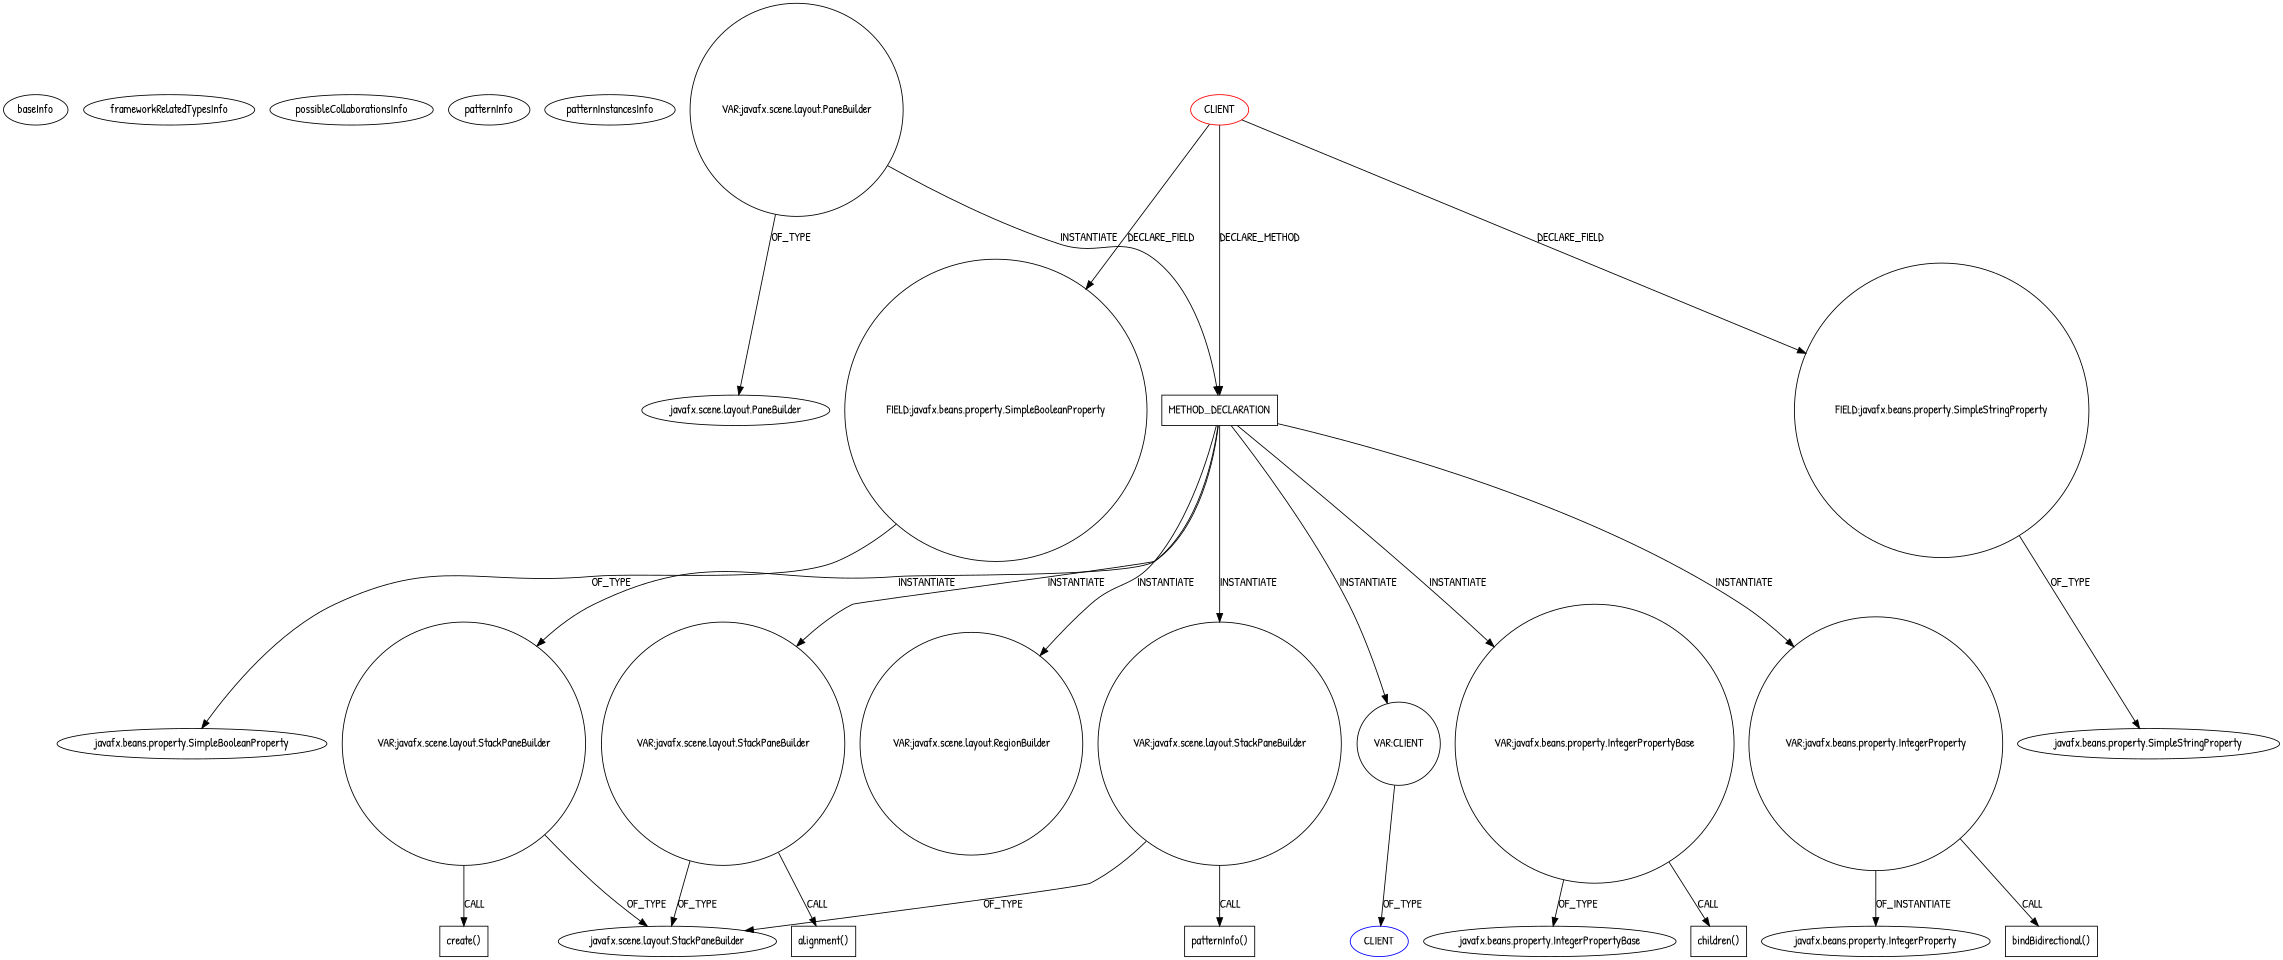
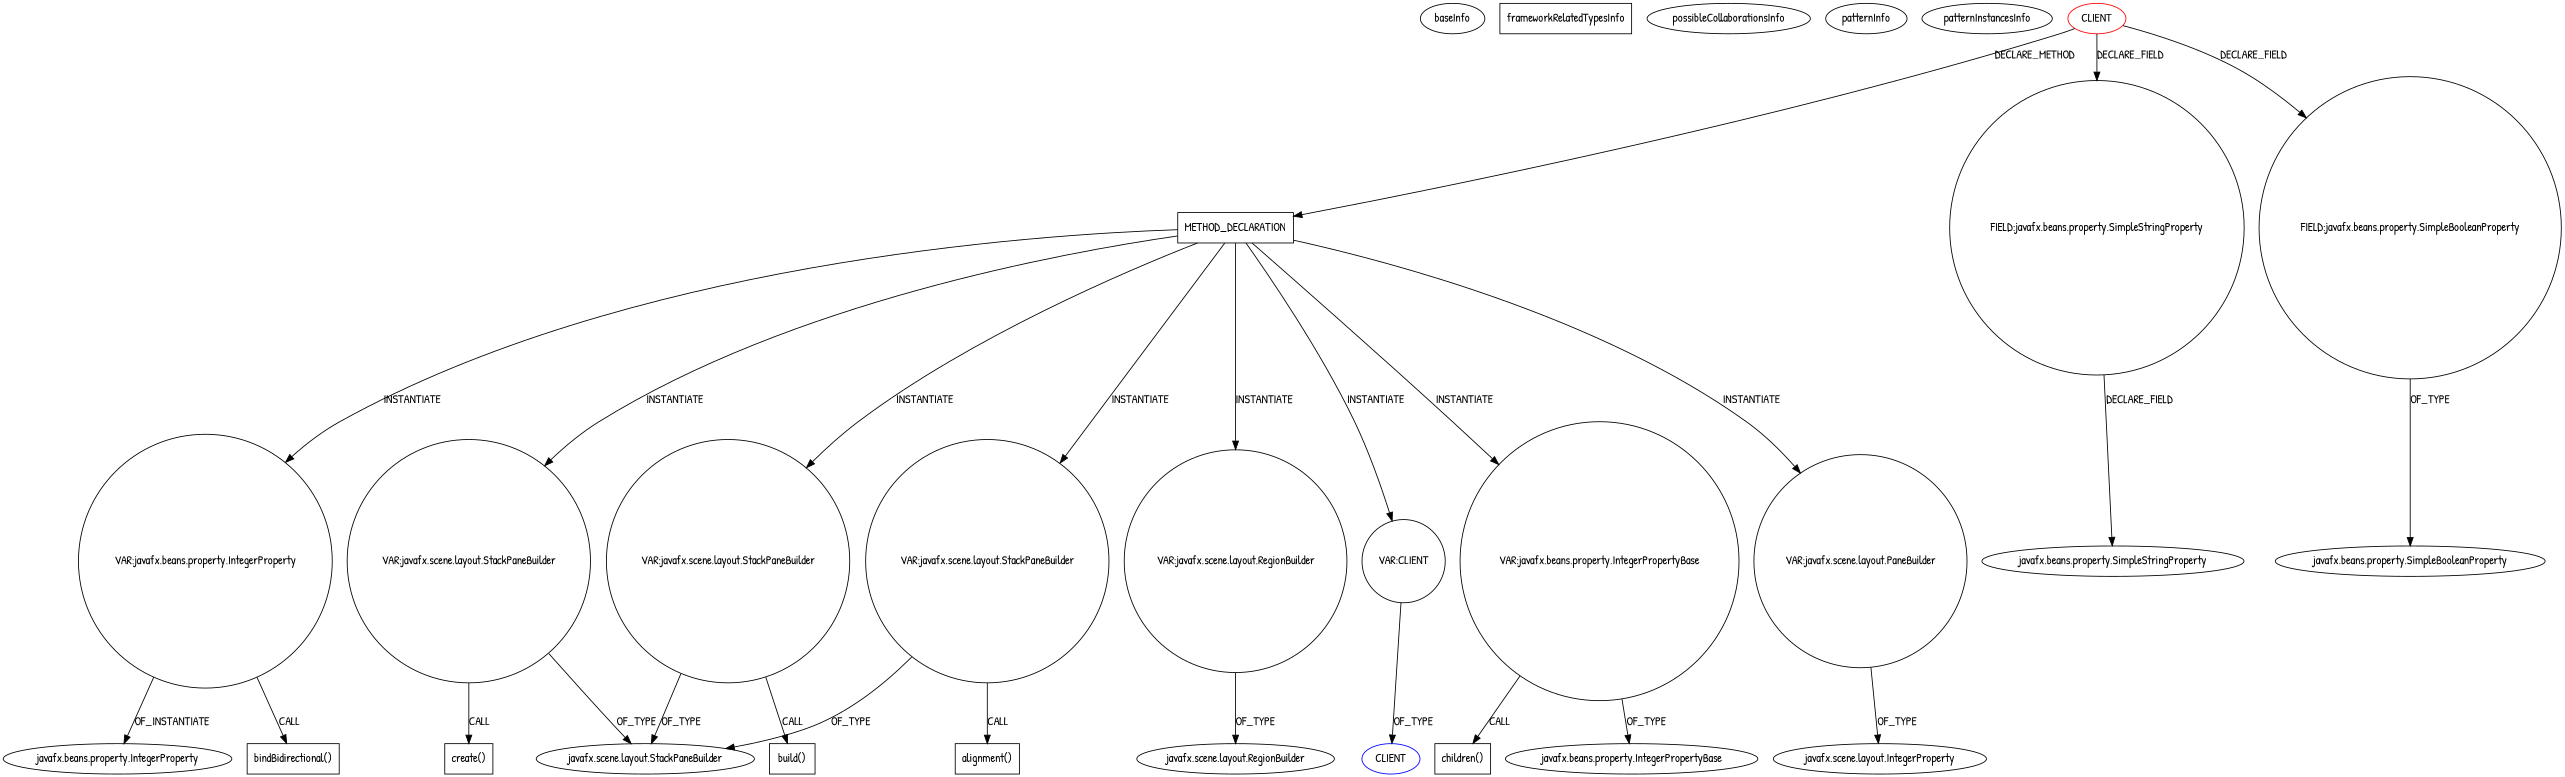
(169, 110) -> (1566, 19)
(1086, 248) -> (1559, 322)
(736, 410) -> (1880, 759)
(2070, 583) -> (2140, 400)
none -> (1236, 759)
(1220, 941) -> (792, 759)
